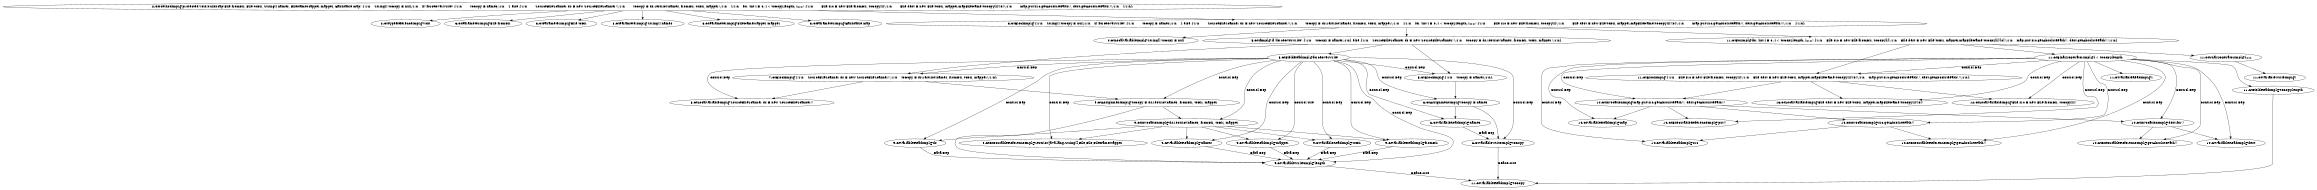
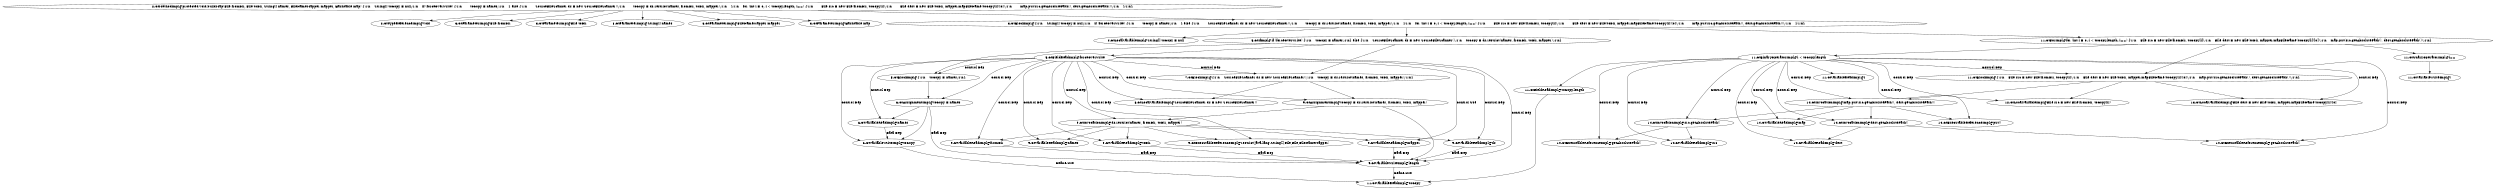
(2158, 123) -> (1871, 123)
(1242, 153) -> (1125, 160)
